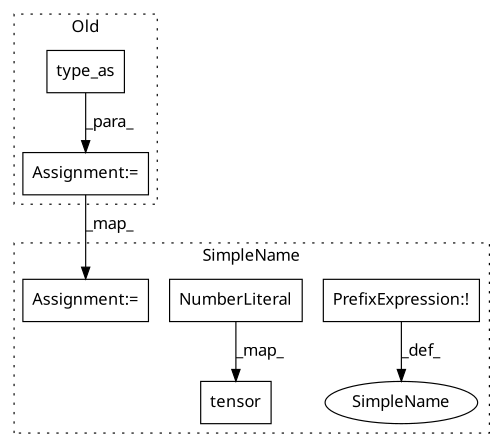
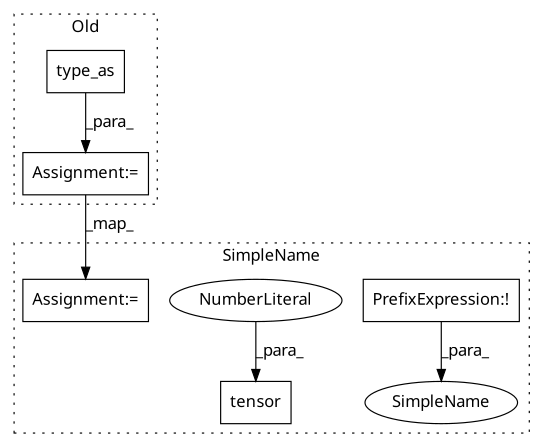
(236, 300) -> (256, 300)
(260, 351) -> (280, 351)
(421, 351) -> (465, 351)
